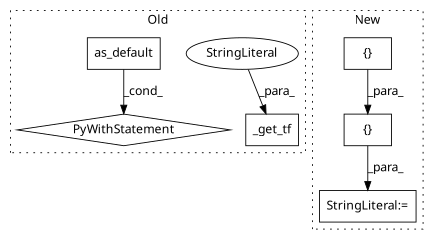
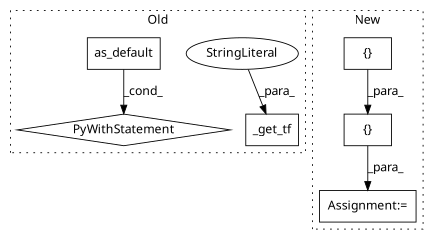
(368, 206) -> (368, 206)
